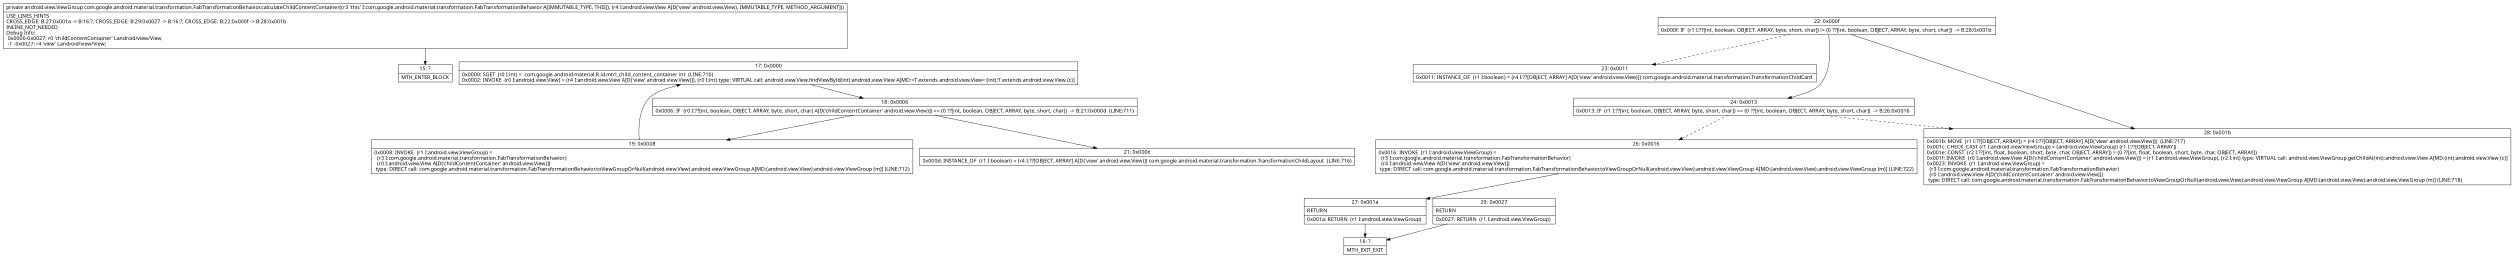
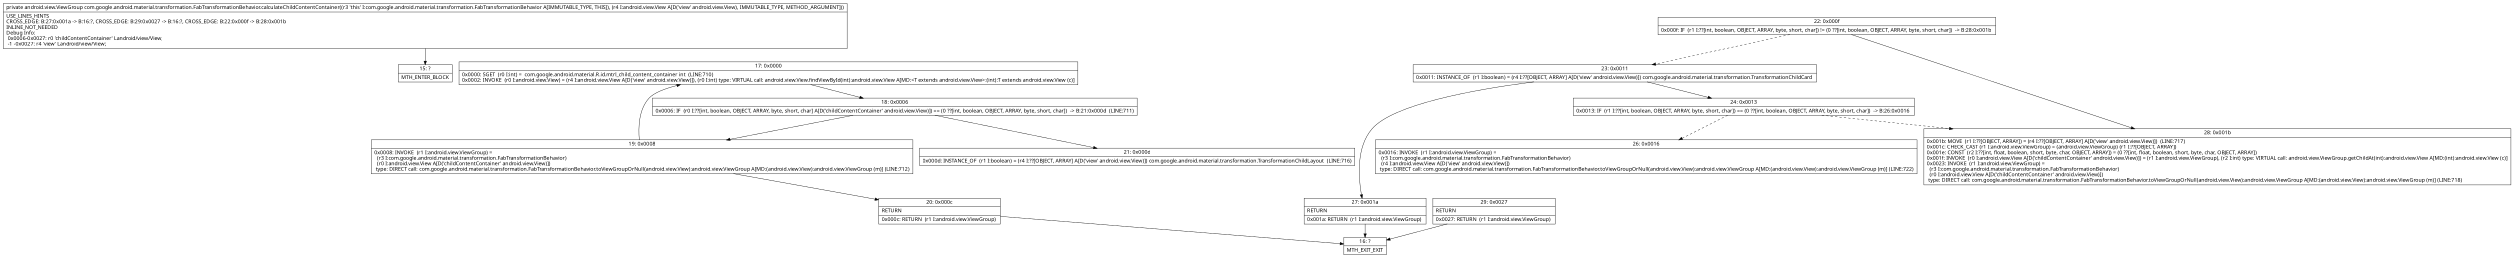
(1825, 76) -> (1678, 90)
(1494, 186) -> (1417, 105)
none -> (939, 211)
